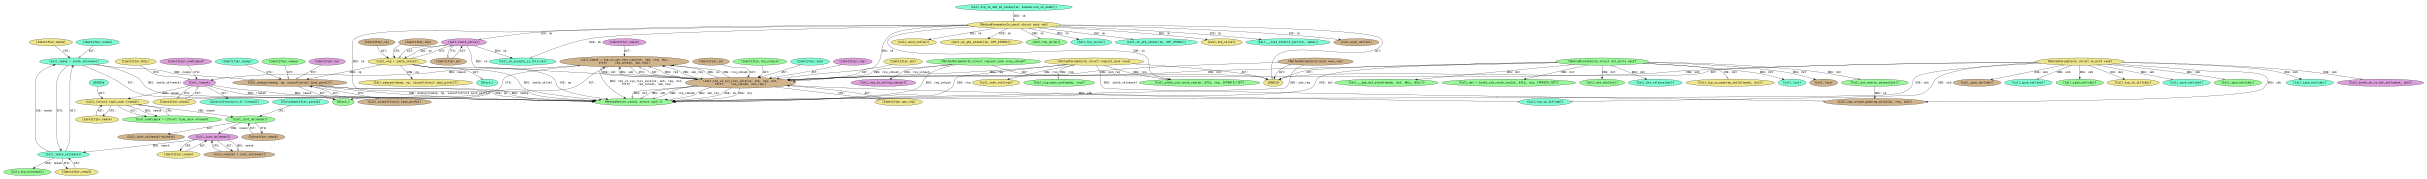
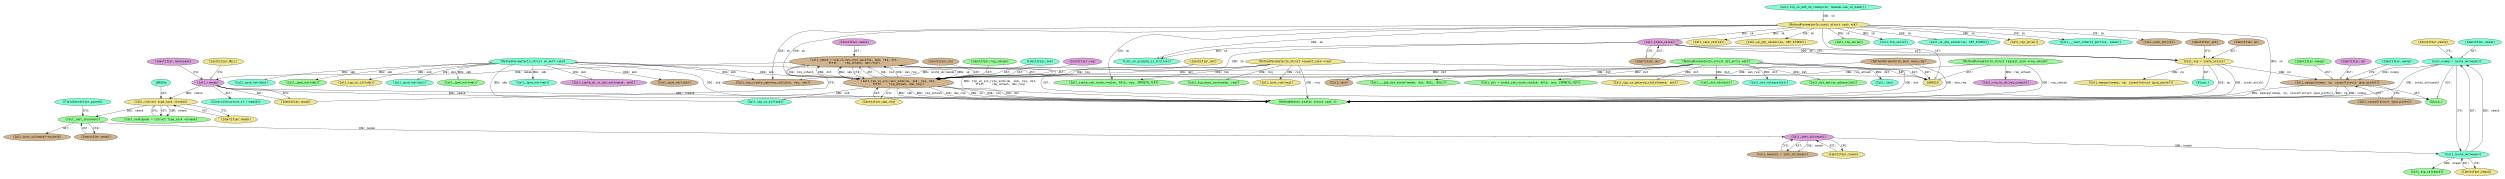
(2080, 62) -> (533, 62)
(1875, 91) -> (1260, 27)
